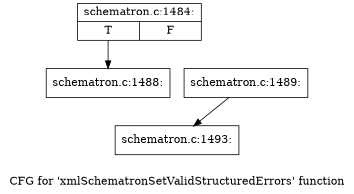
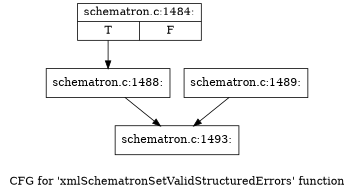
none -> (140, 109)
